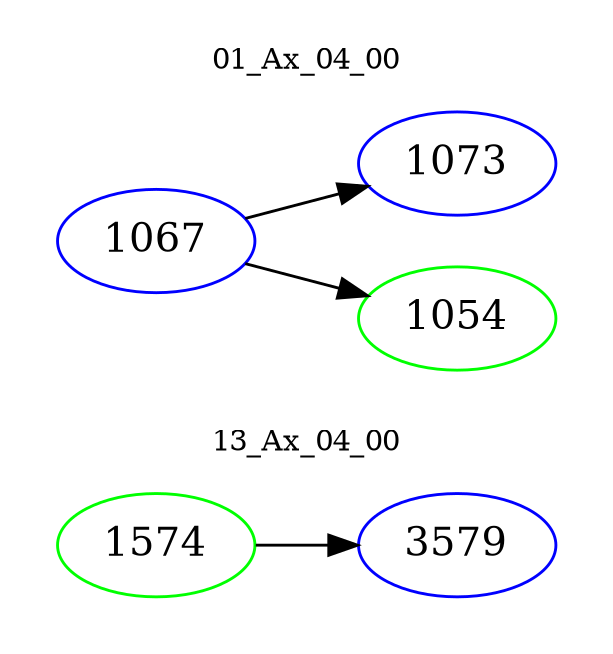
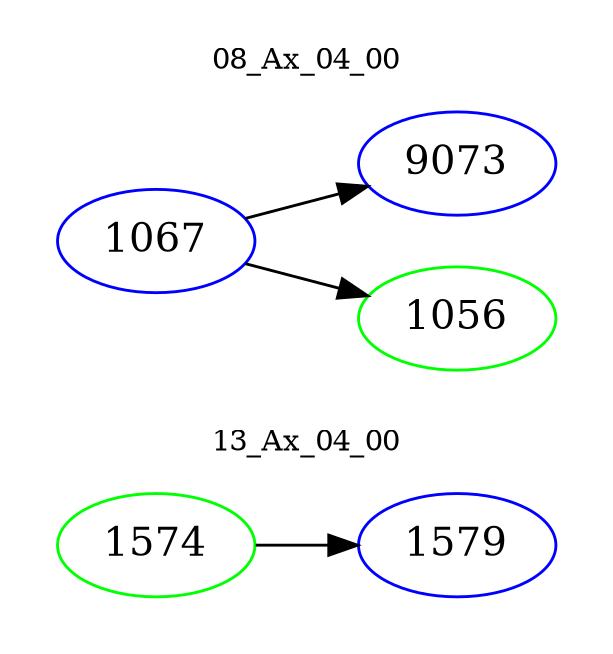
(307, 62) -> (307, 62)
(457, 164) -> (457, 164)
(457, 319) -> (457, 319)
(457, 545) -> (457, 545)
